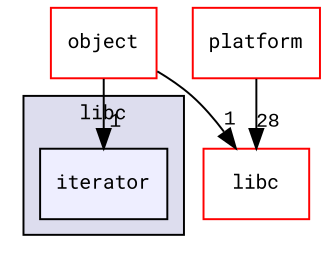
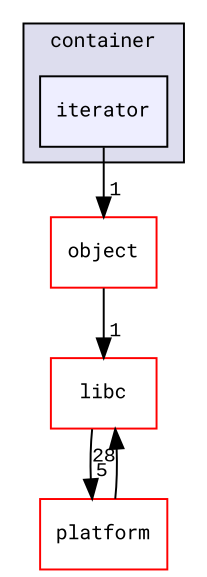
(104, 108) -> (104, 175)
(104, 114) -> (104, 42)
none -> (91, 454)
